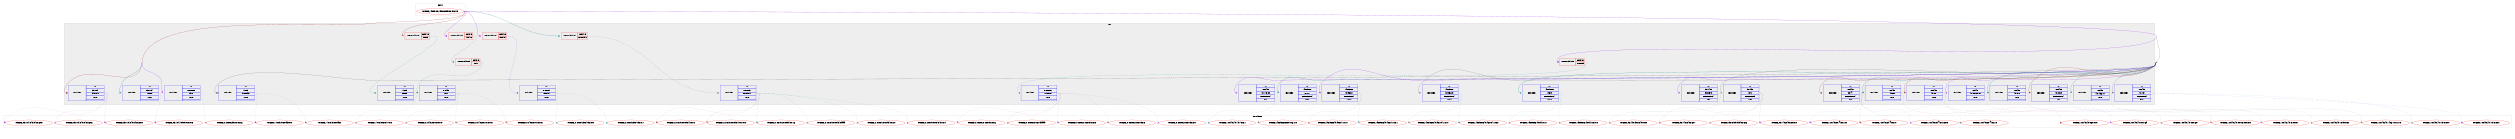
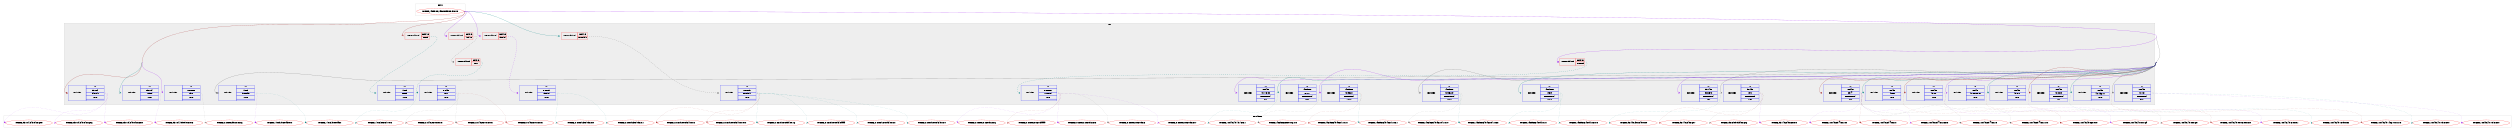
none -> (2035, 123)
